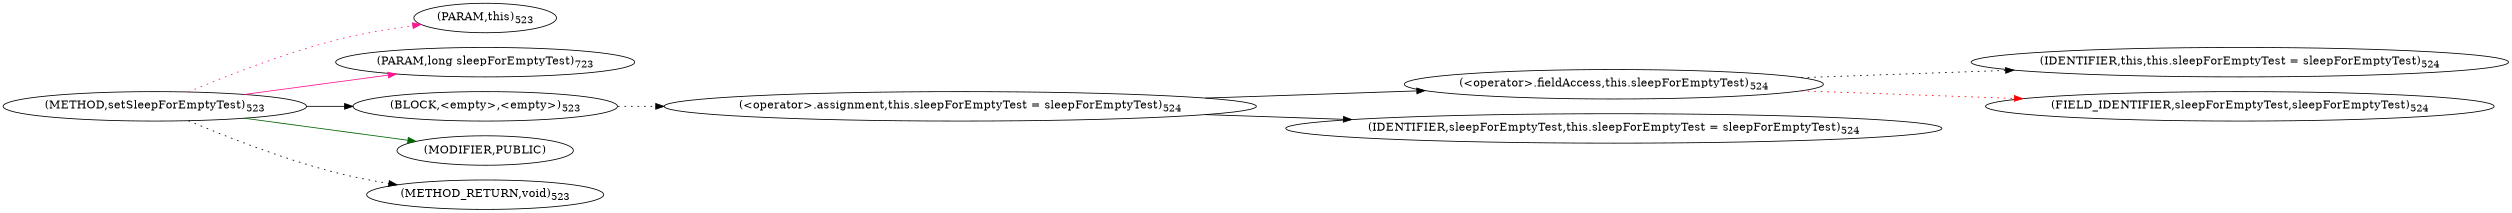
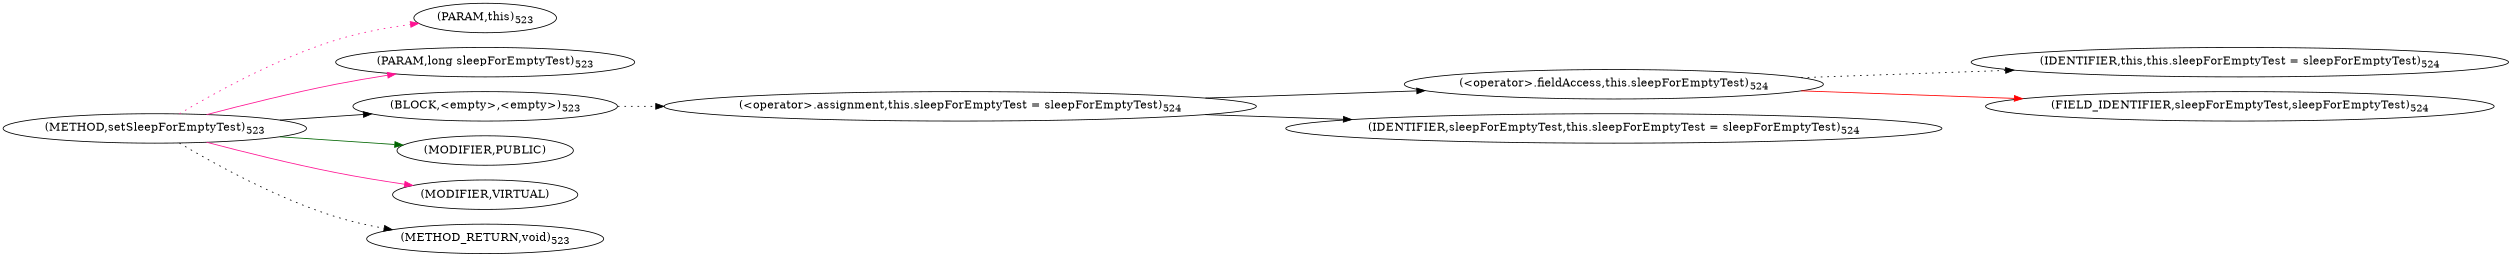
(584, 61) -> (584, 61)
(1908, 95) -> (1908, 95)
none -> (485, 195)
